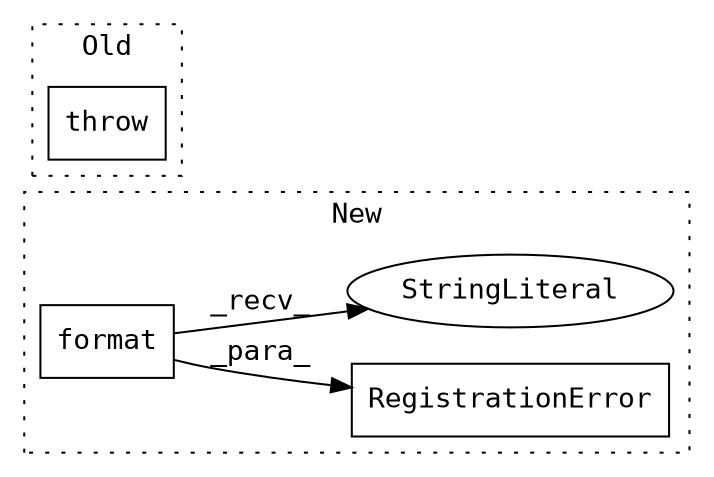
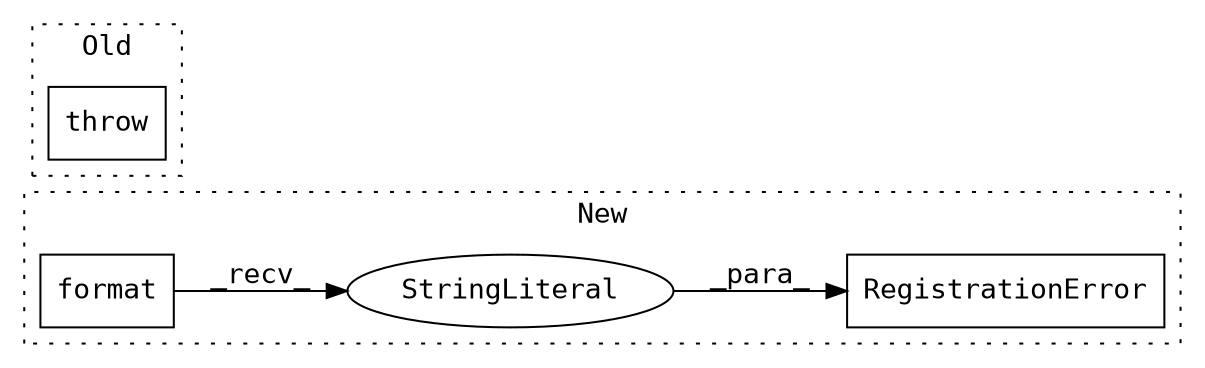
(252, 375) -> (750, 291)
